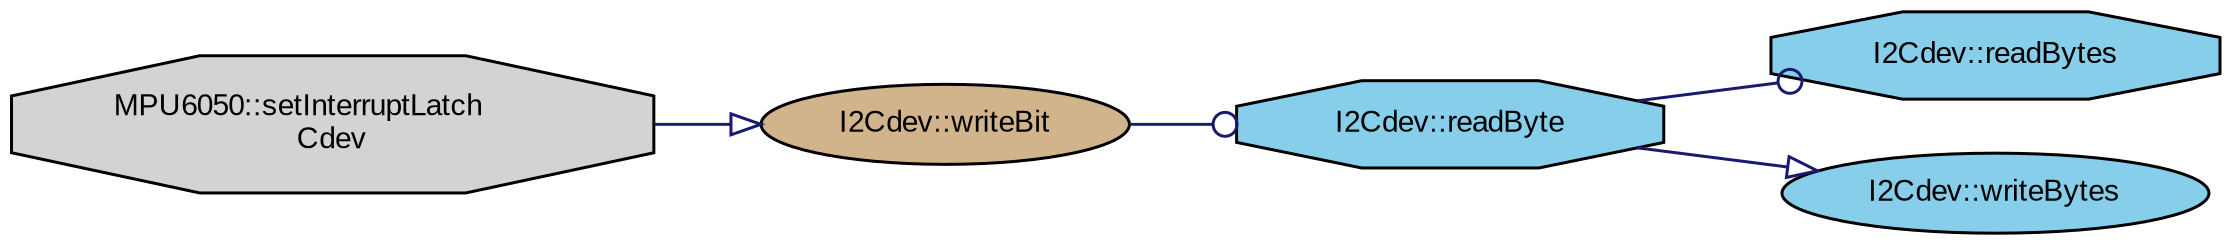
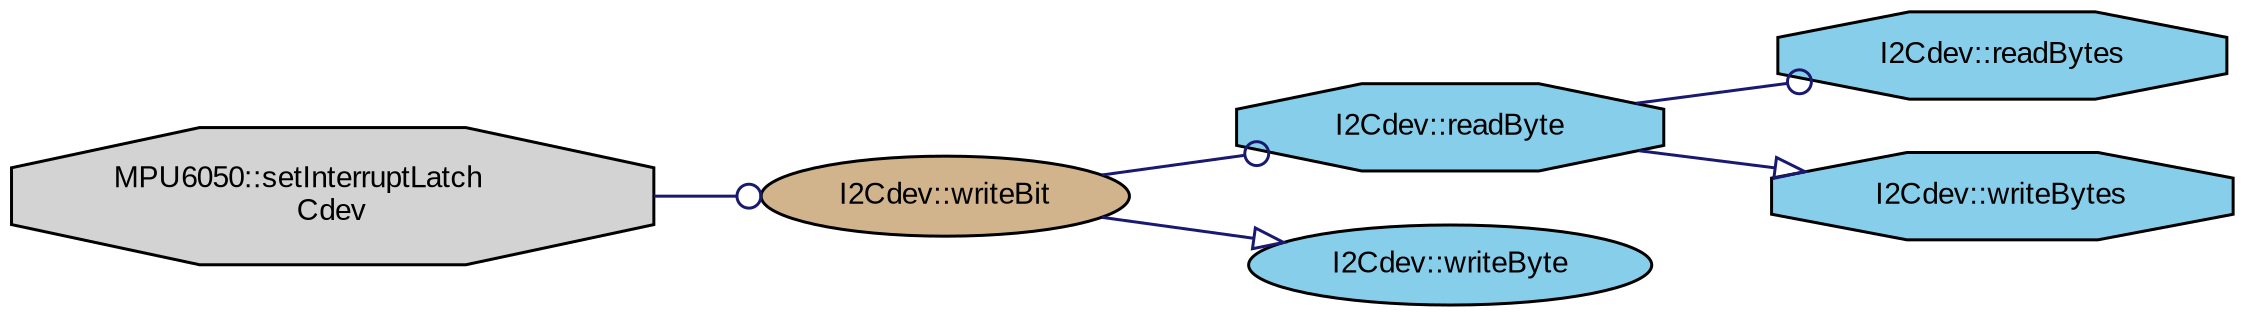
(693, 124) -> (695, 196)
(1995, 193) -> (2002, 196)
none -> (1450, 265)
